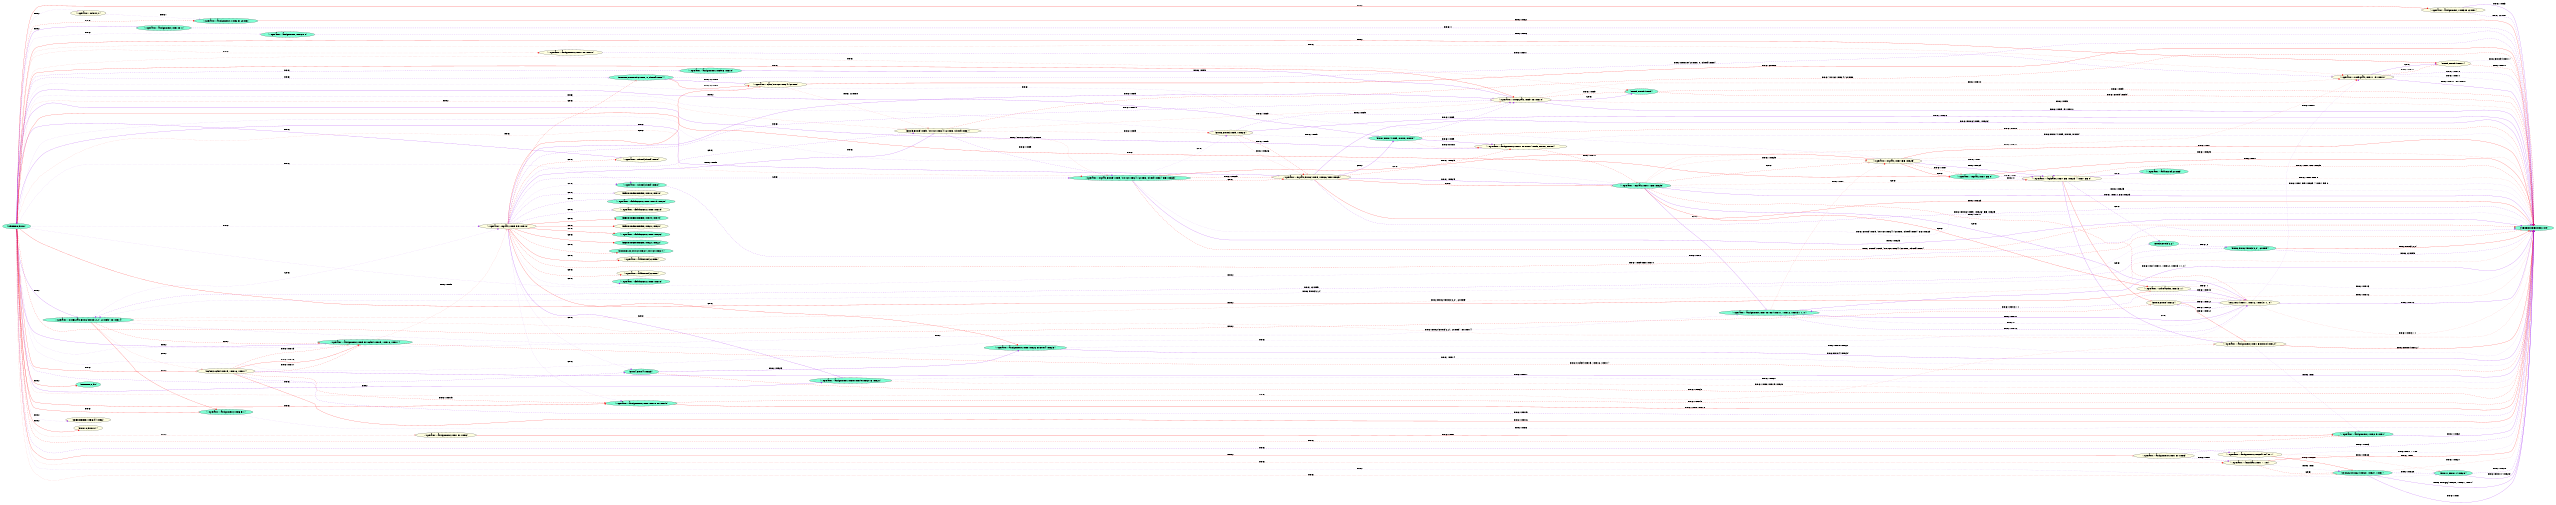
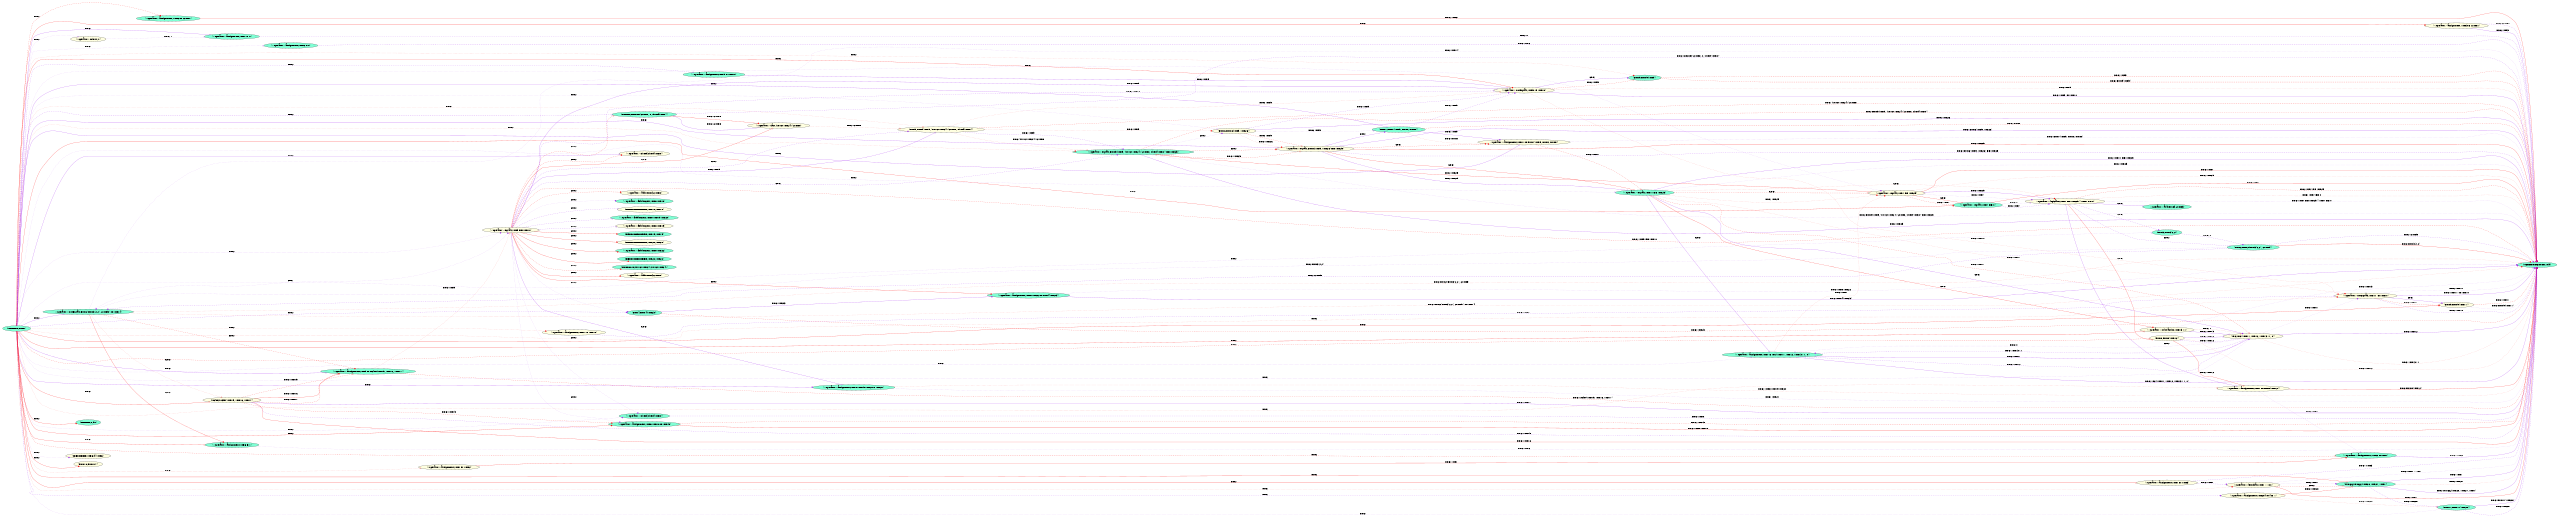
(152, 17) -> (155, 38)
(1746, 67) -> none
(892, 88) -> (847, 69)
none -> (2145, 240)
(1061, 476) -> (1119, 476)
